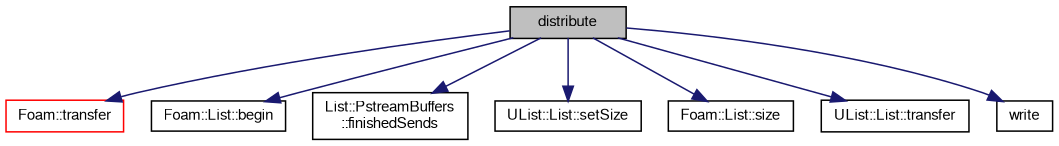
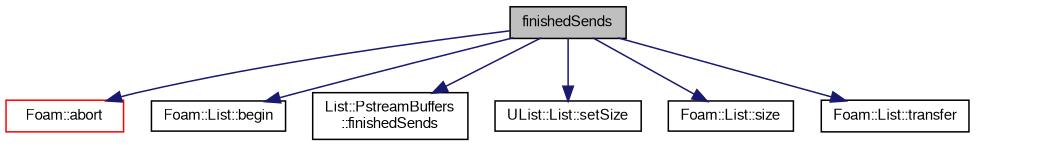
(568, 23) -> (568, 23)
(65, 116) -> (65, 116)
(895, 116) -> (895, 116)
(1025, 116) -> none
